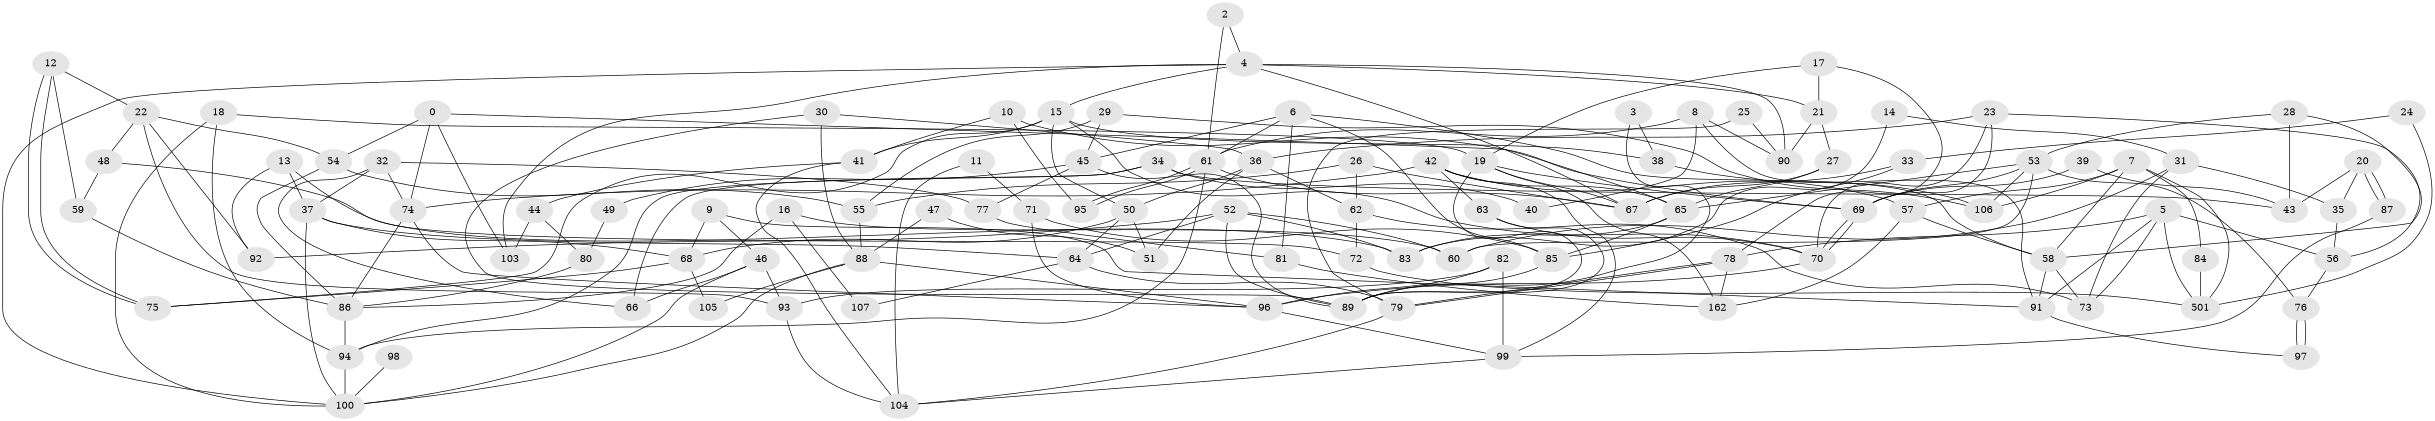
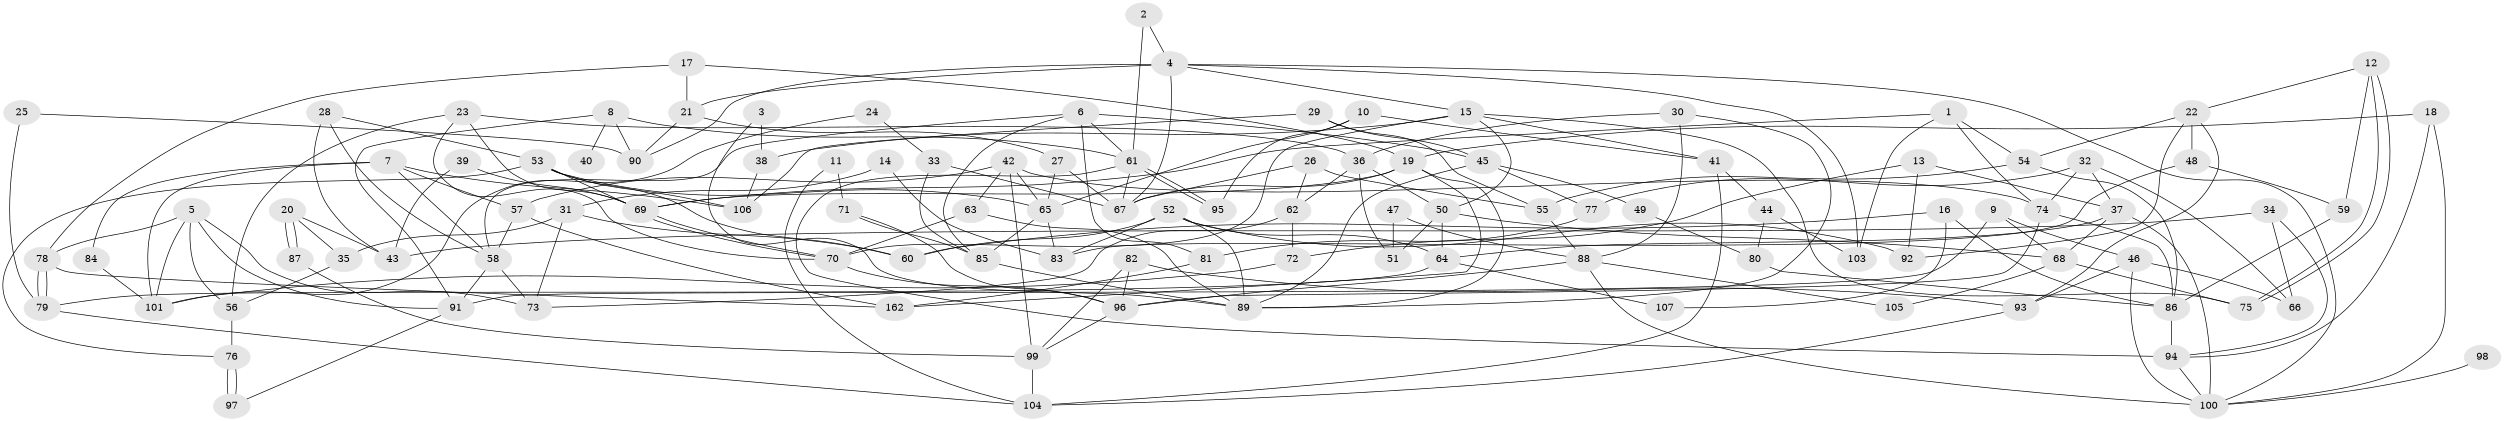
(433, 113) -> (1949, 113)
(1406, 184) -> none
(2200, 308) -> (154, 308)
